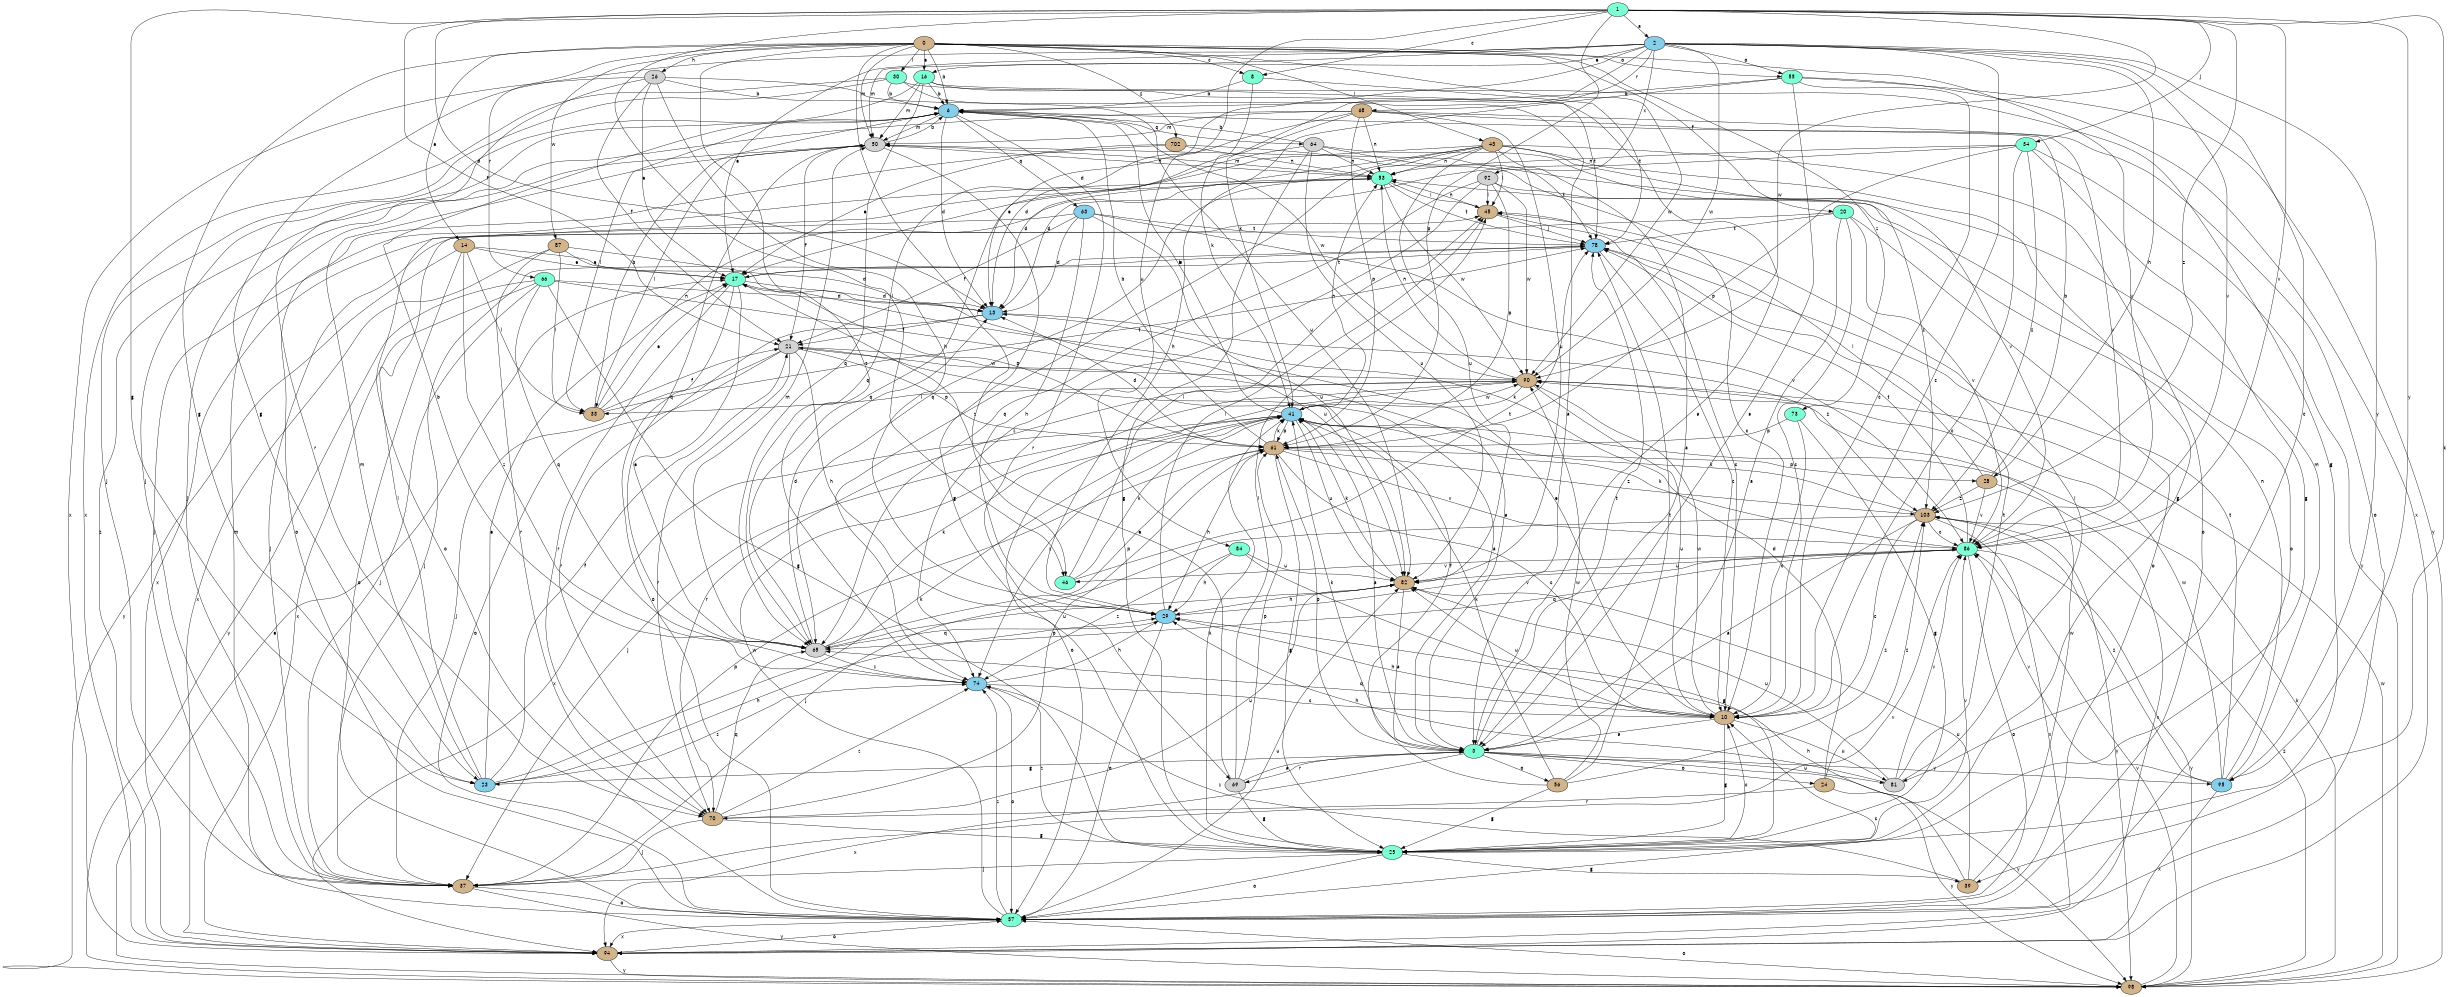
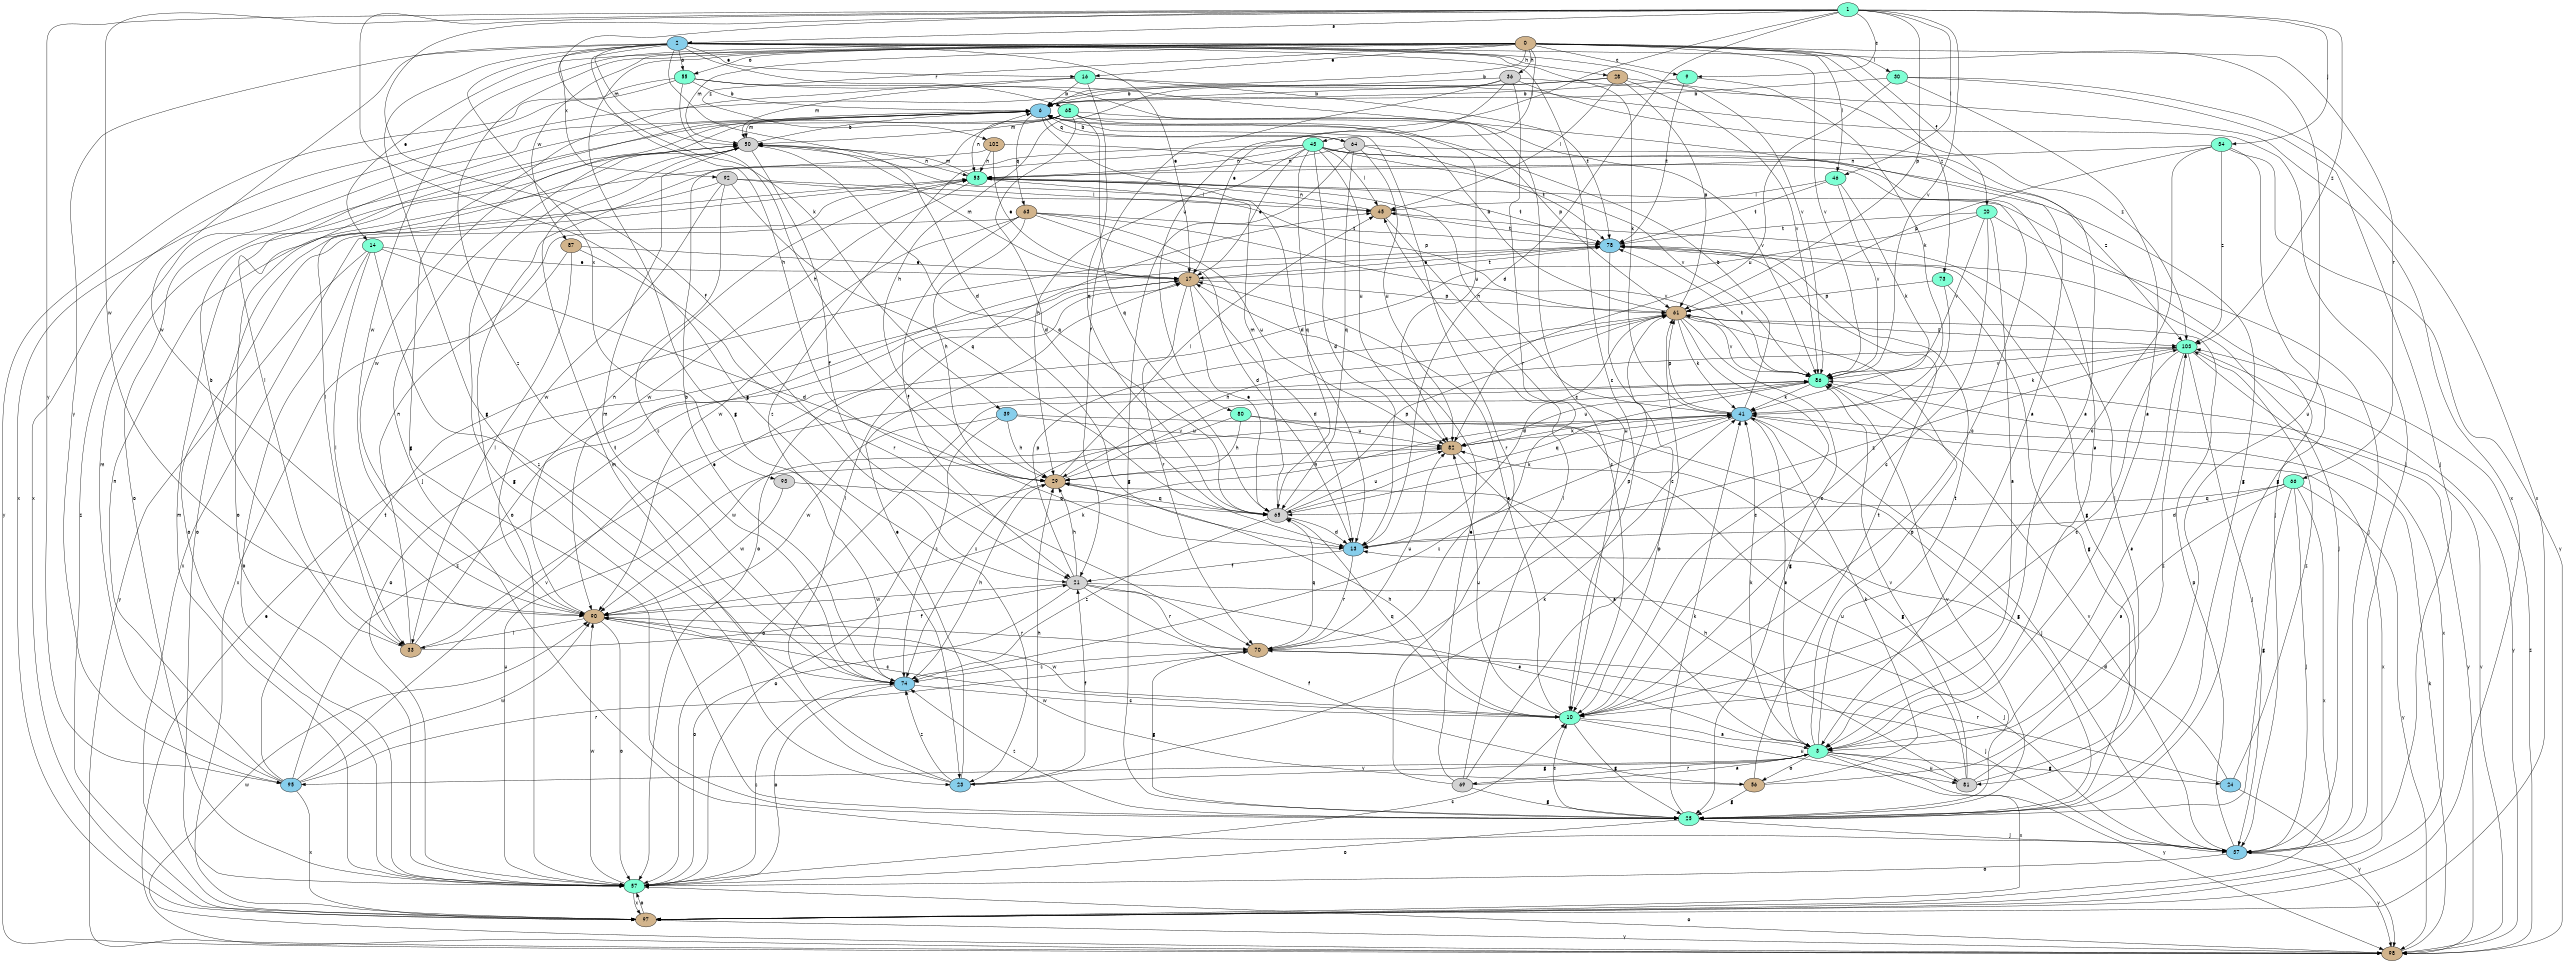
(655, 77) -> (1510, 77)
(1253, 77) -> (1687, 77)
(1362, 111) -> (1068, 111)
(1176, 145) -> (994, 145)
(1492, 145) -> (1313, 145)
(1480, 171) -> none
(1084, 212) -> (1026, 212)
none -> (978, 224)
(1548, 229) -> (1510, 229)
(464, 246) -> (373, 246)
none -> (1084, 247)
none -> (781, 260)
(735, 279) -> (1189, 279)
(1009, 329) -> none
none -> (775, 354)
(2304, 414) -> (2308, 414)
none -> (615, 454)
(1018, 454) -> (1463, 365)
(1629, 458) -> (1701, 181)
(1414, 475) -> (1401, 722)
none -> (784, 482)
(1925, 515) -> (2187, 347)
(2004, 515) -> (2087, 515)
(1940, 532) -> (1998, 364)
(1239, 549) -> (1241, 414)
(1682, 549) -> (888, 667)
(1518, 561) -> (1877, 292)
(1166, 617) -> (1055, 482)
none -> (768, 702)
(1724, 718) -> (1570, 718)
(1683, 768) -> (2050, 768)
(1824, 785) -> (2230, 785)
(1679, 873) -> (1740, 475)
(463, 886) -> (2237, 852)
(1968, 886) -> (1007, 414)
(607, 954) -> (646, 920)
